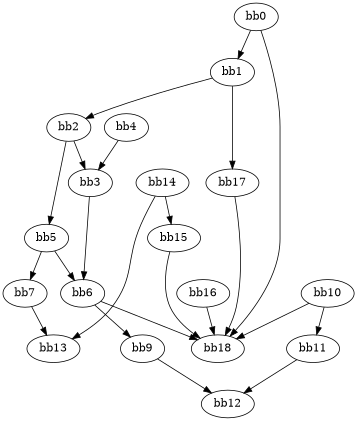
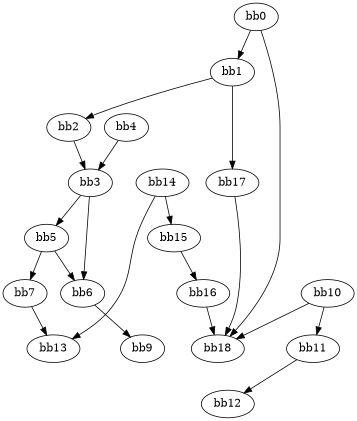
(58, 179) -> (71, 207)
(167, 297) -> (187, 262)
(146, 319) -> none
(181, 374) -> none
